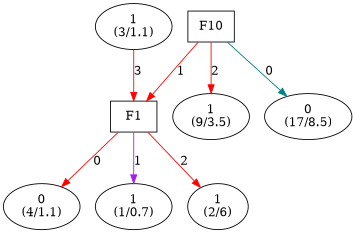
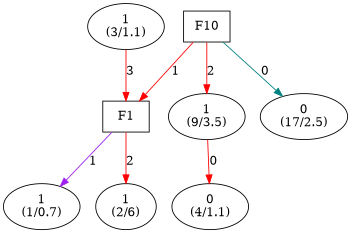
(308, 117) -> (304, 117)
(93, 157) -> (208, 157)
